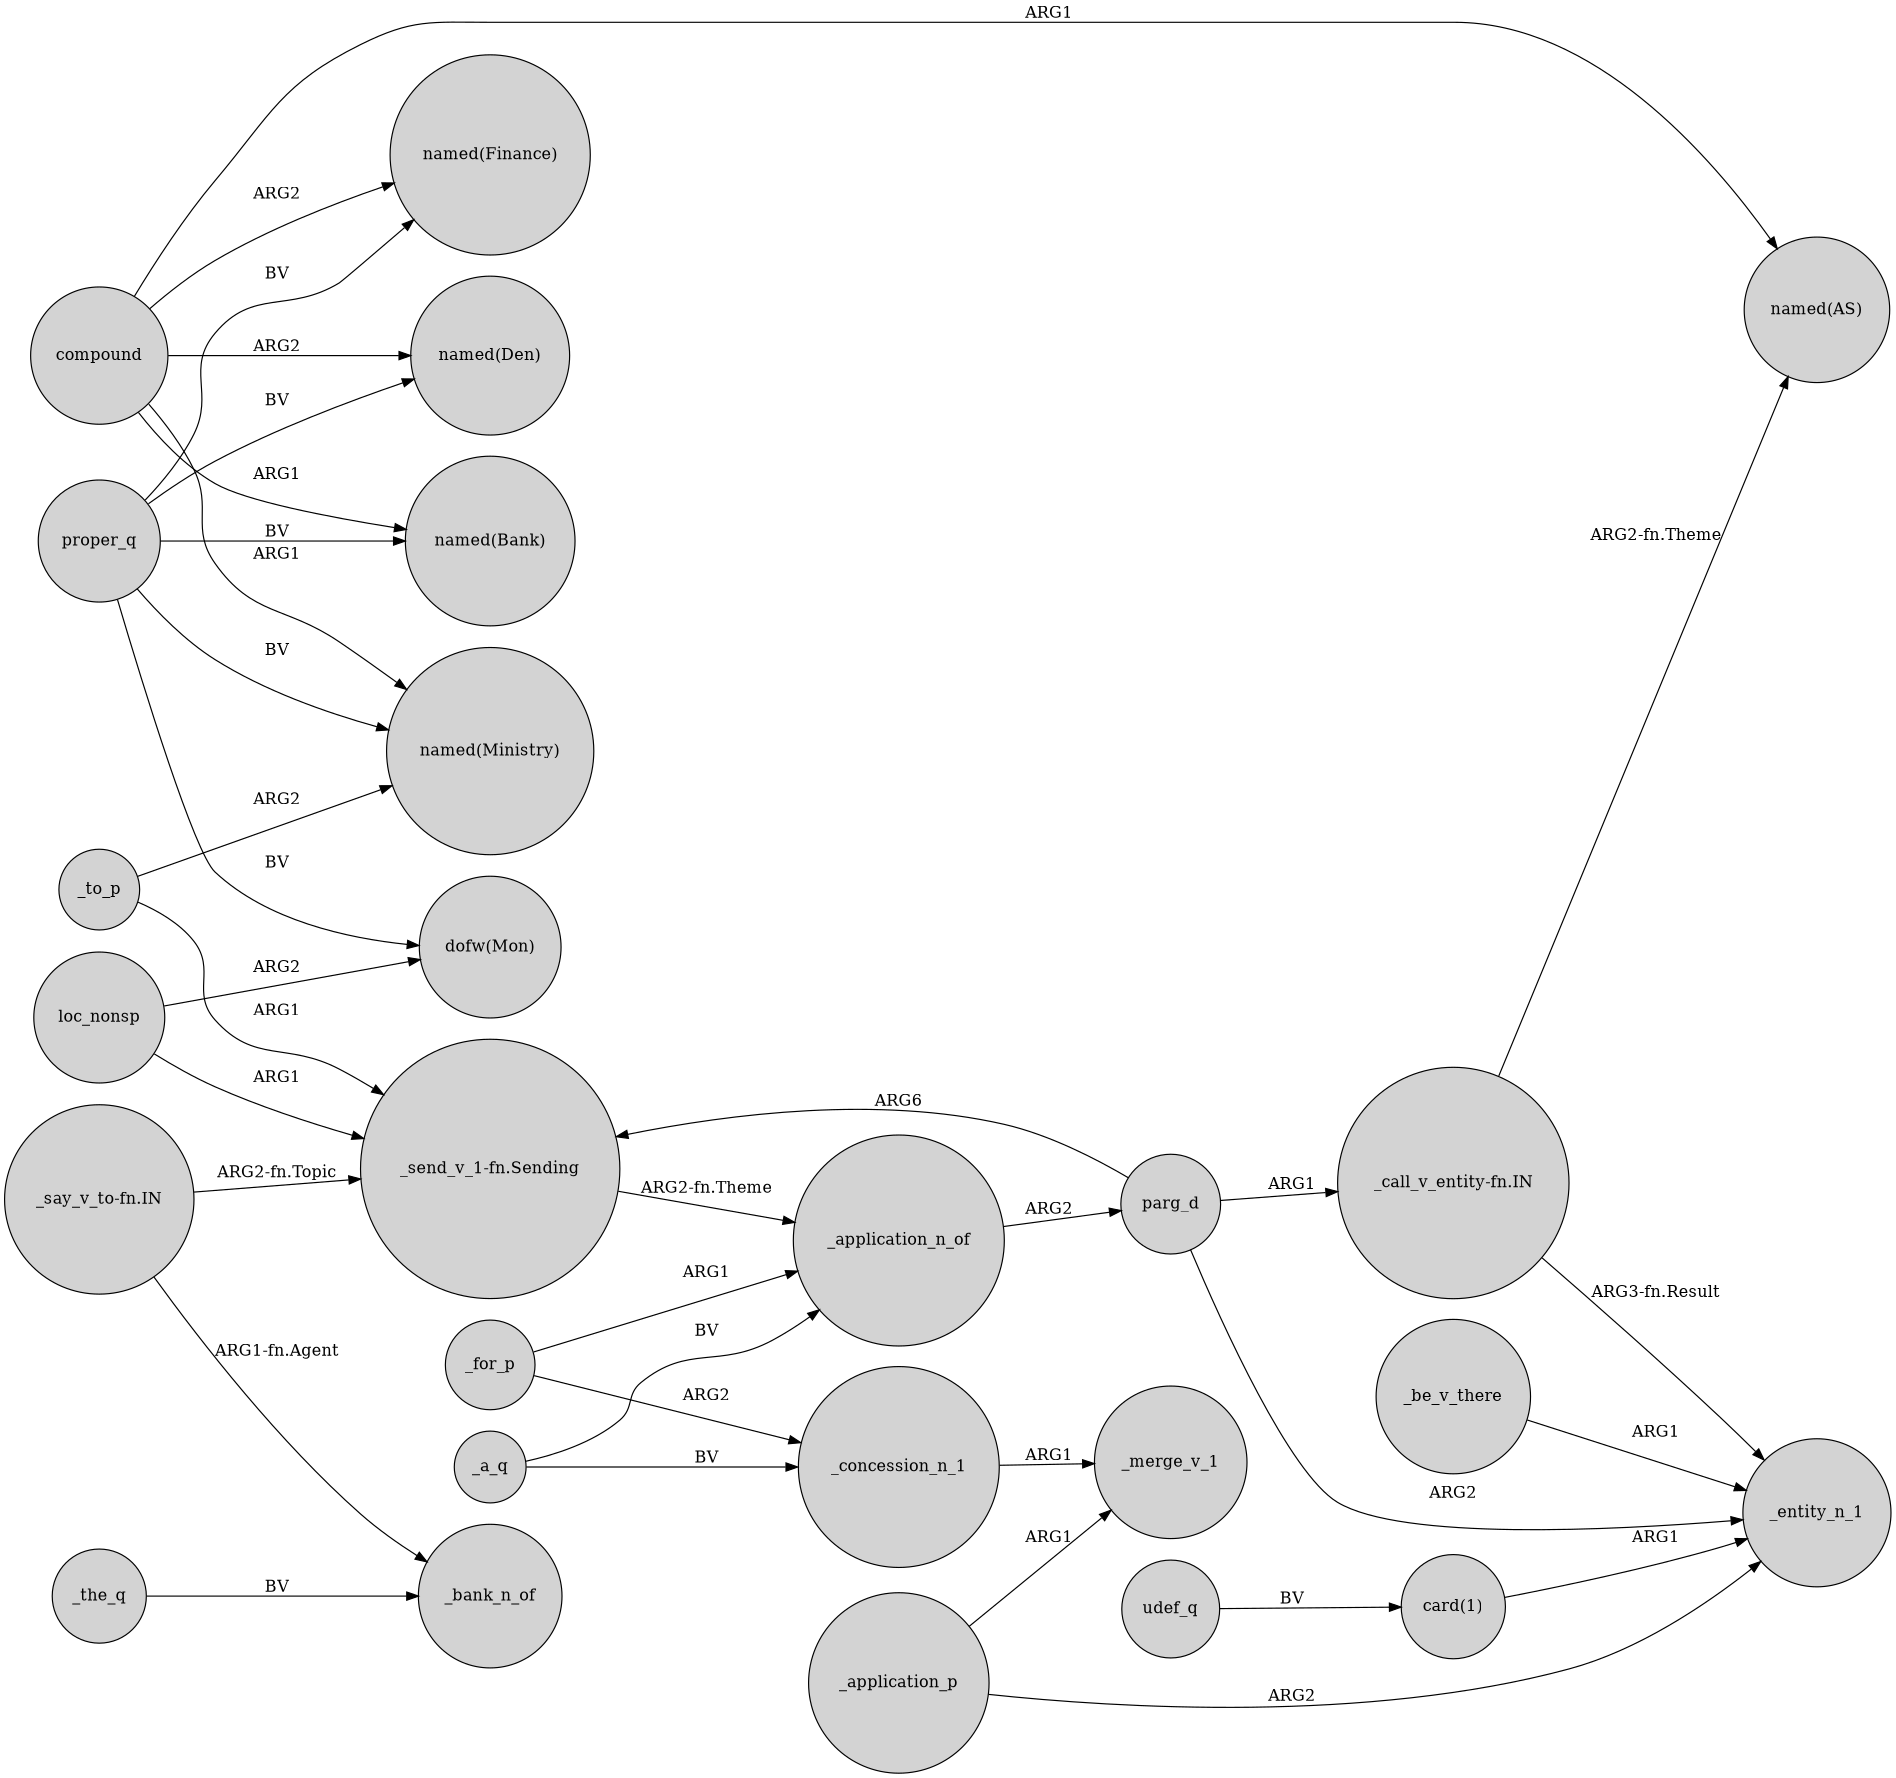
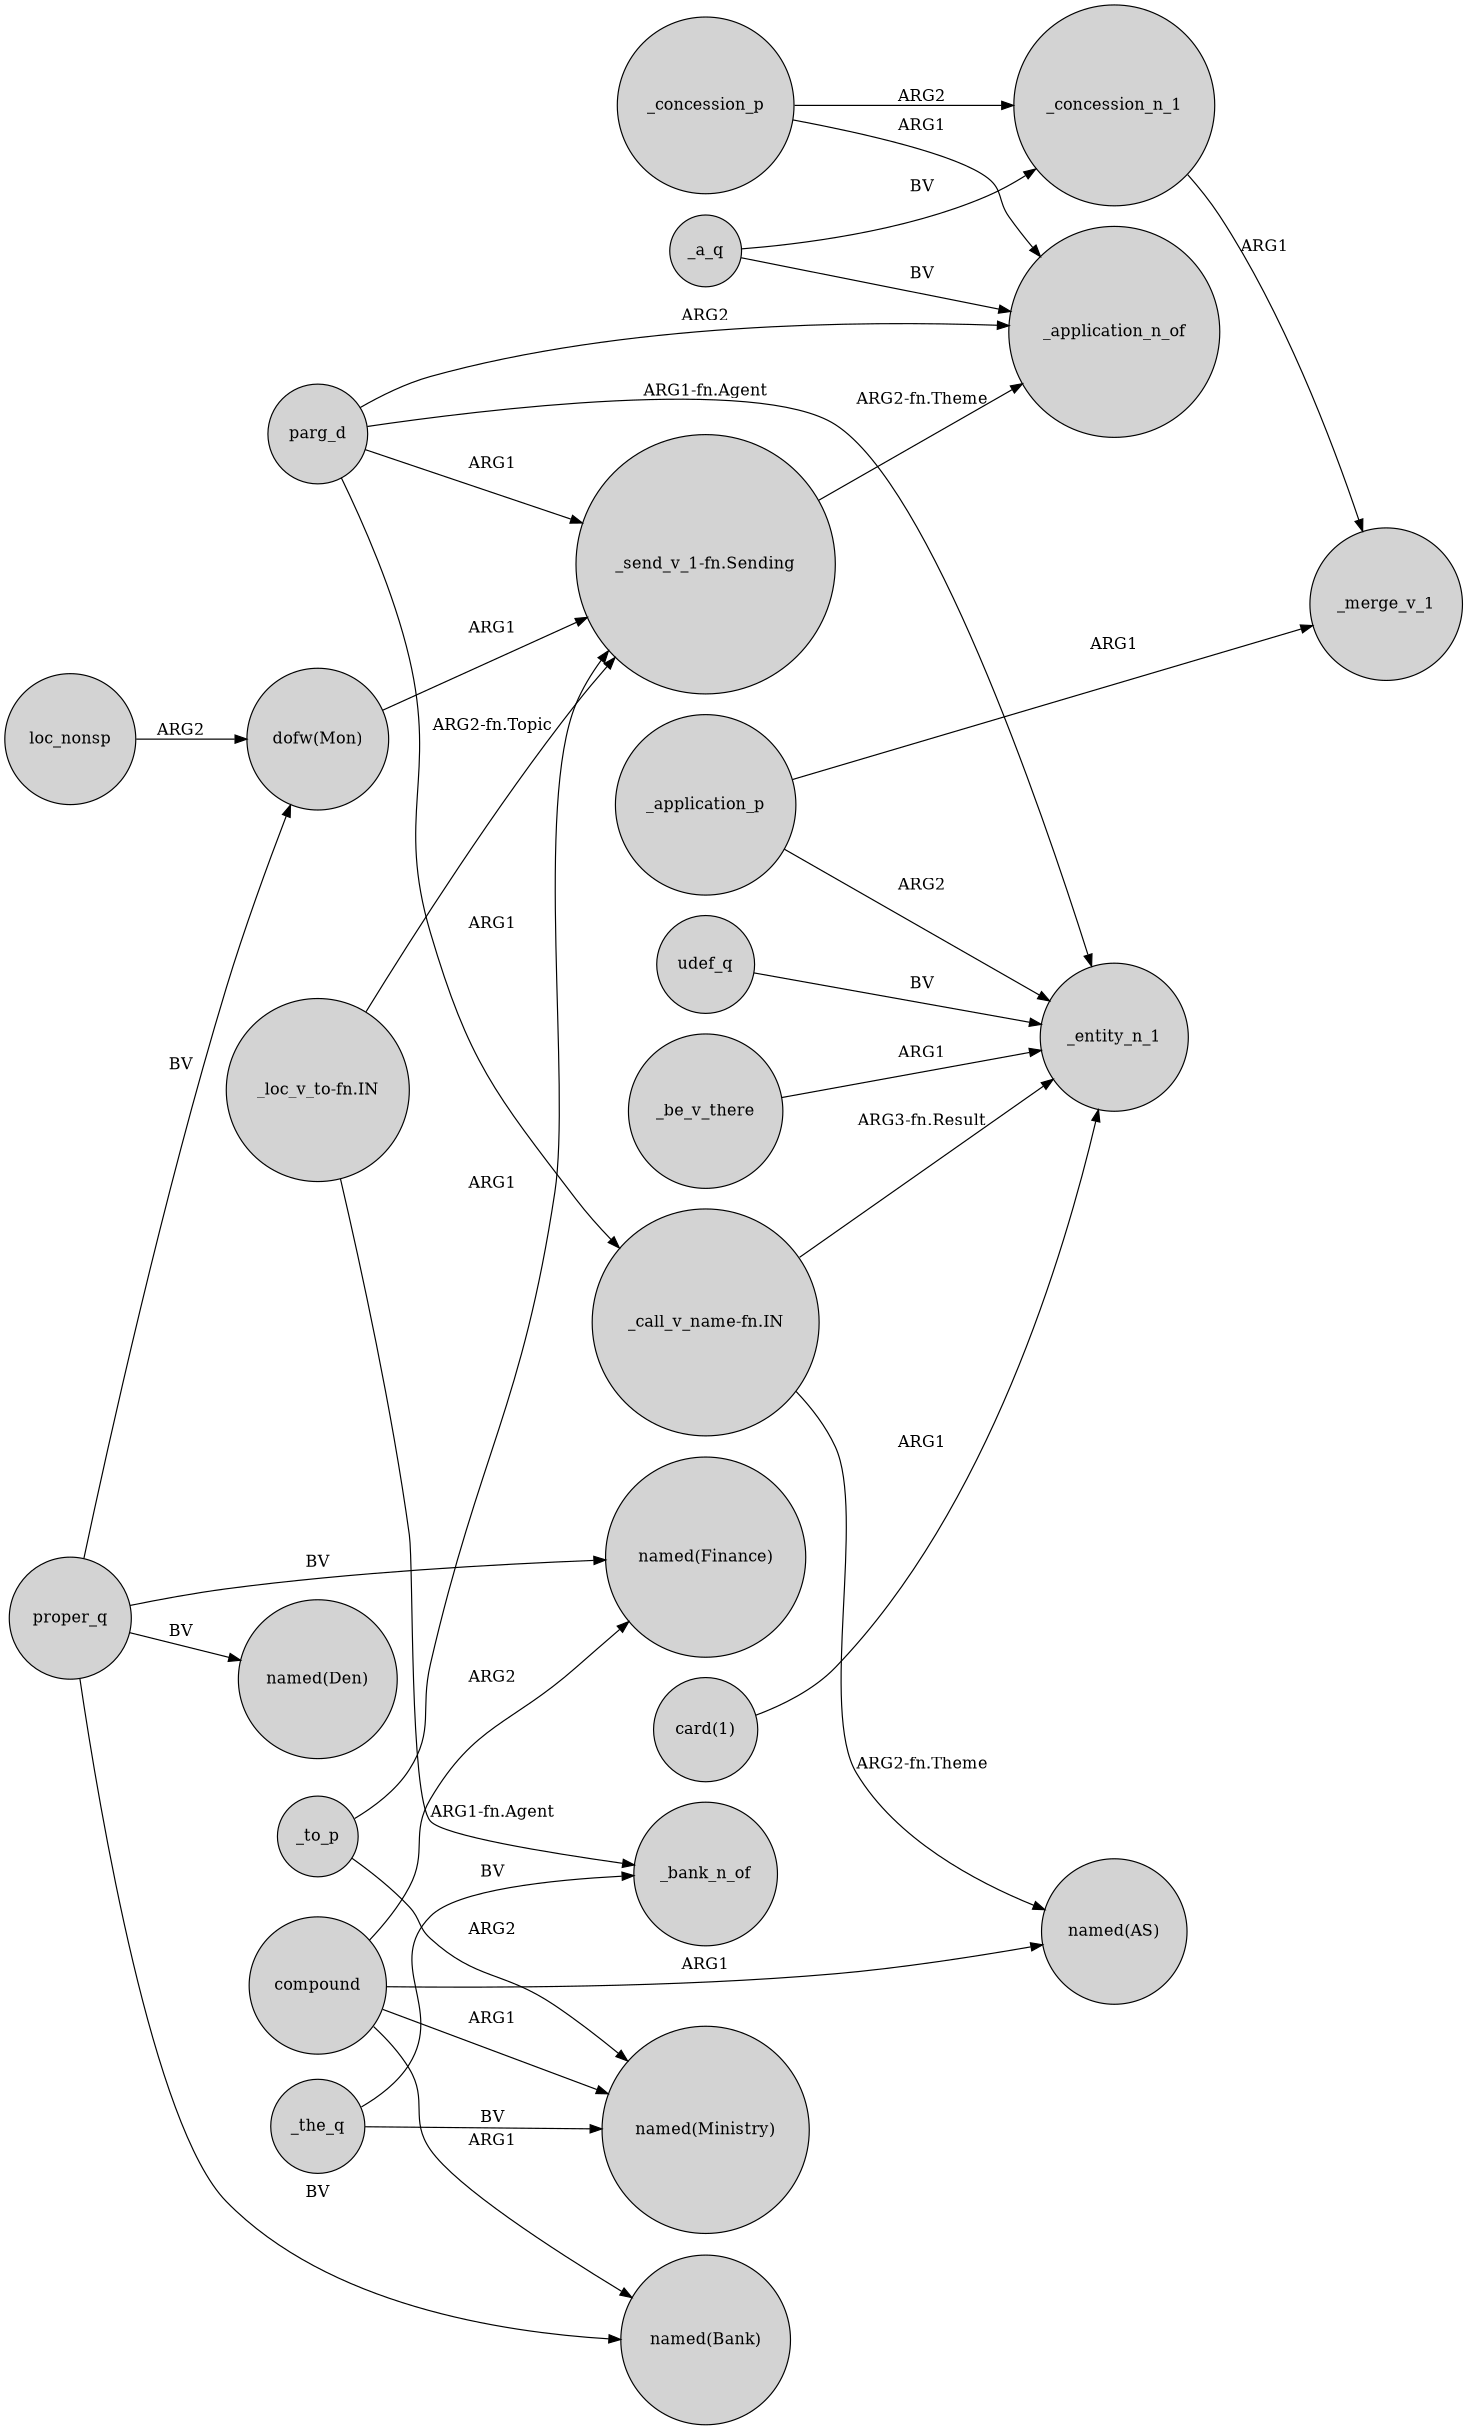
(283, 356) -> none
(246, 677) -> (478, 2128)
(250, 1101) -> (480, 666)
(899, 1101) -> (493, 464)
(1453, 1183) -> (706, 1322)
(99, 1199) -> (318, 1090)
(1056, 1219) -> (674, 334)
(490, 1365) -> (706, 105)
(1453, 1493) -> (706, 391)
(1304, 1608) -> (892, 998)
